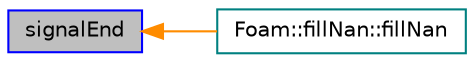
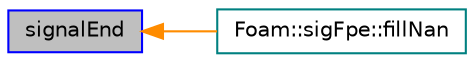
(342, 31) -> (342, 31)
